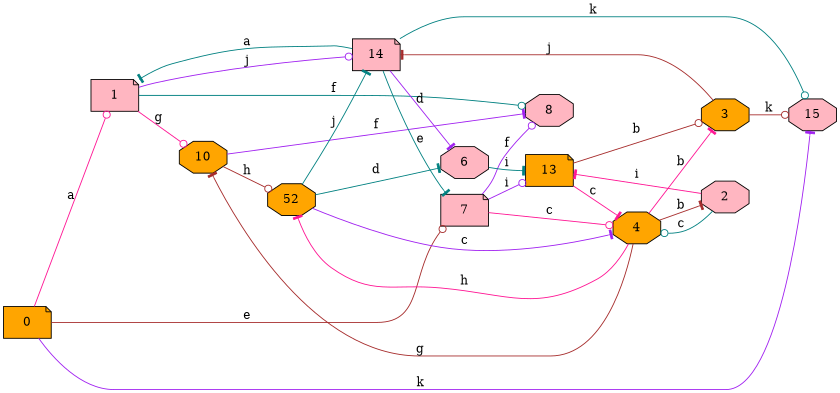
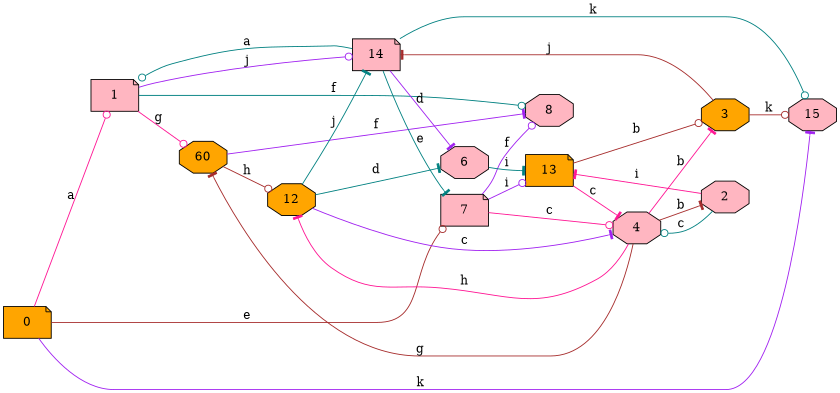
(245, 49) -> (247, 49)
(203, 157) -> (203, 157)
(292, 200) -> (292, 200)
(637, 228) -> (637, 228)
